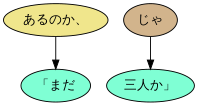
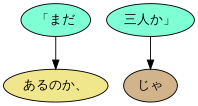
(56, 48) -> (56, 48)
(151, 48) -> (151, 48)
